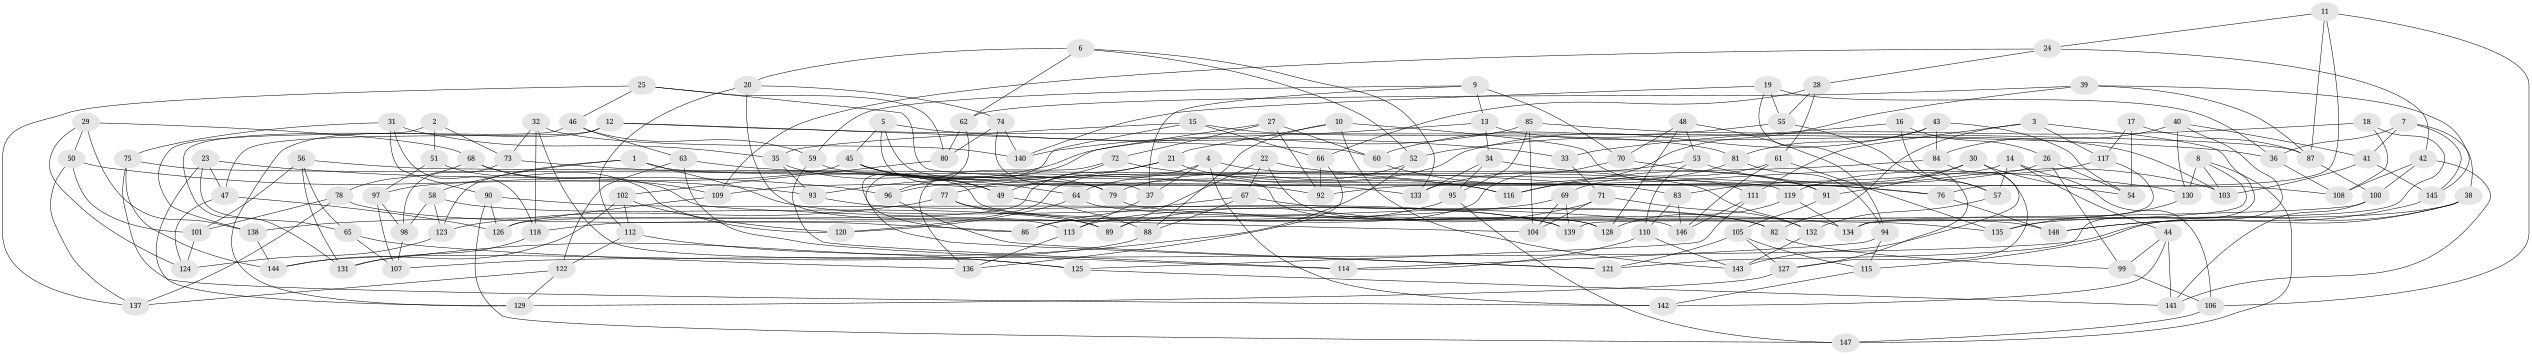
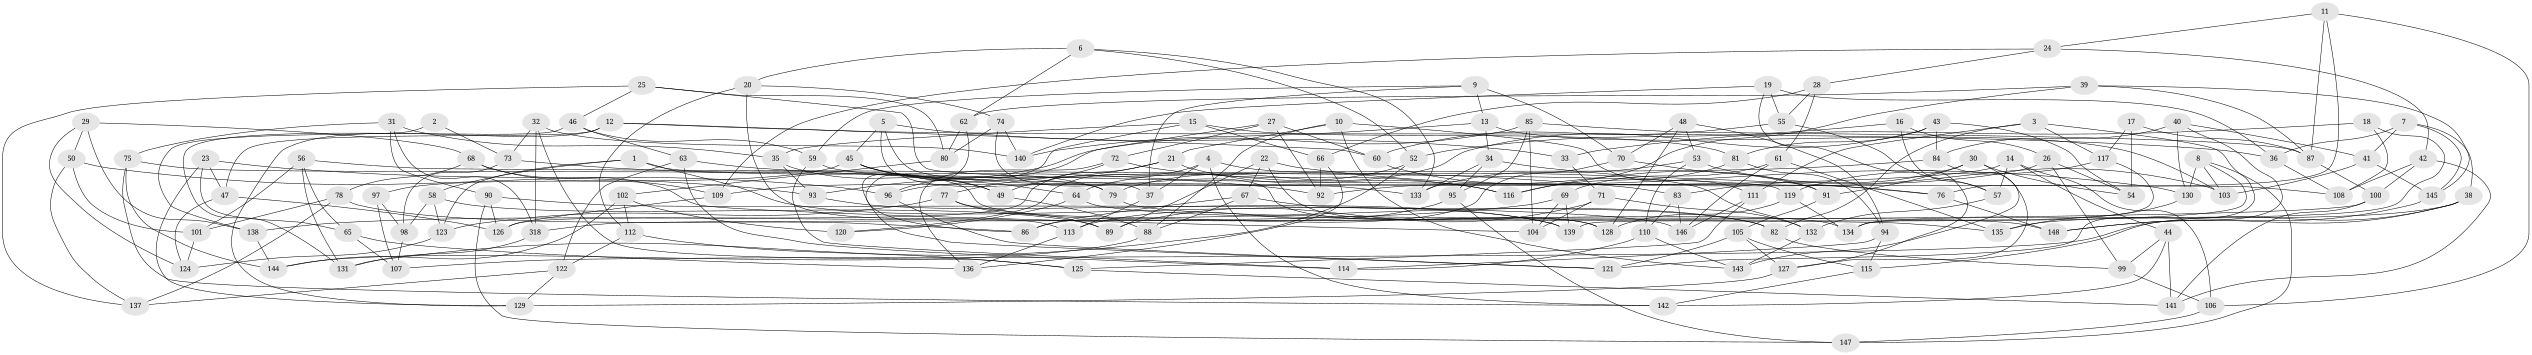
(434, 159) -> none
(535, 233) -> (535, 233)
